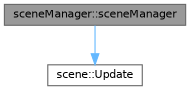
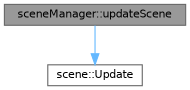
(95, 15) -> (95, 15)
